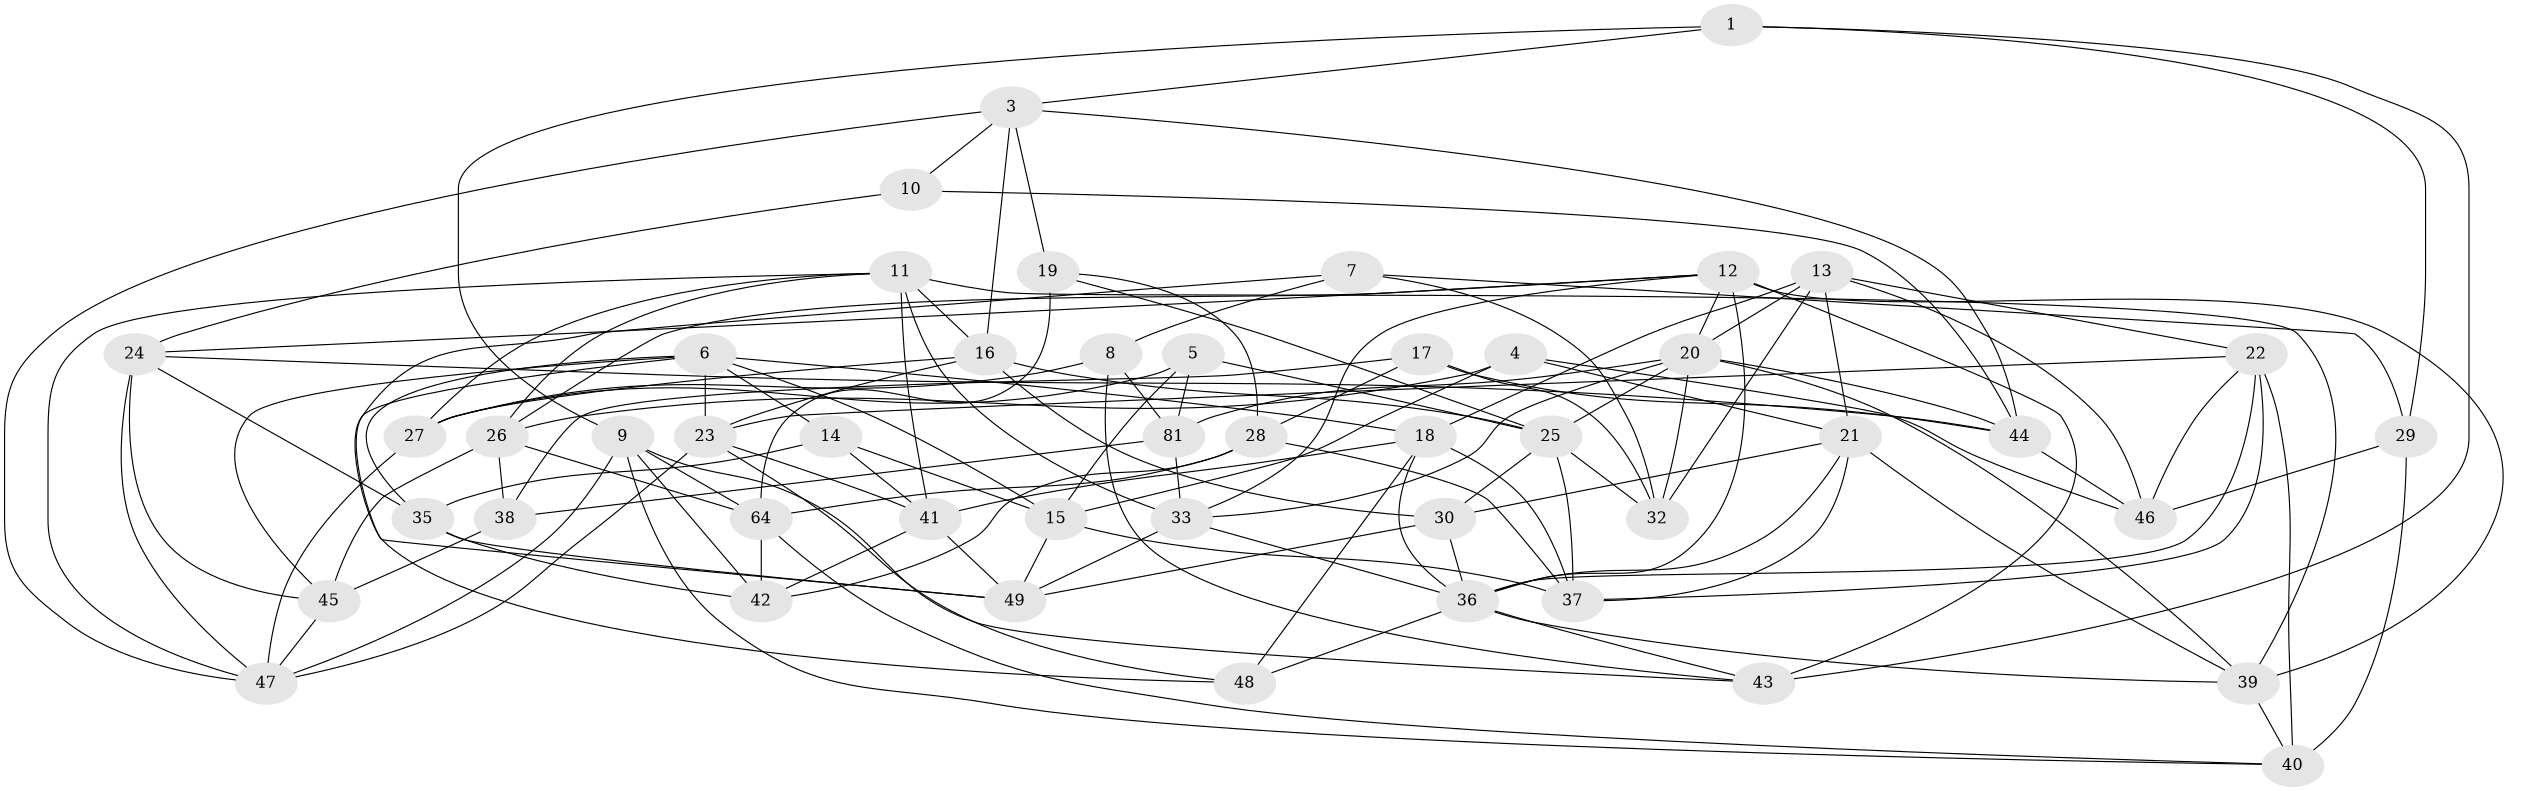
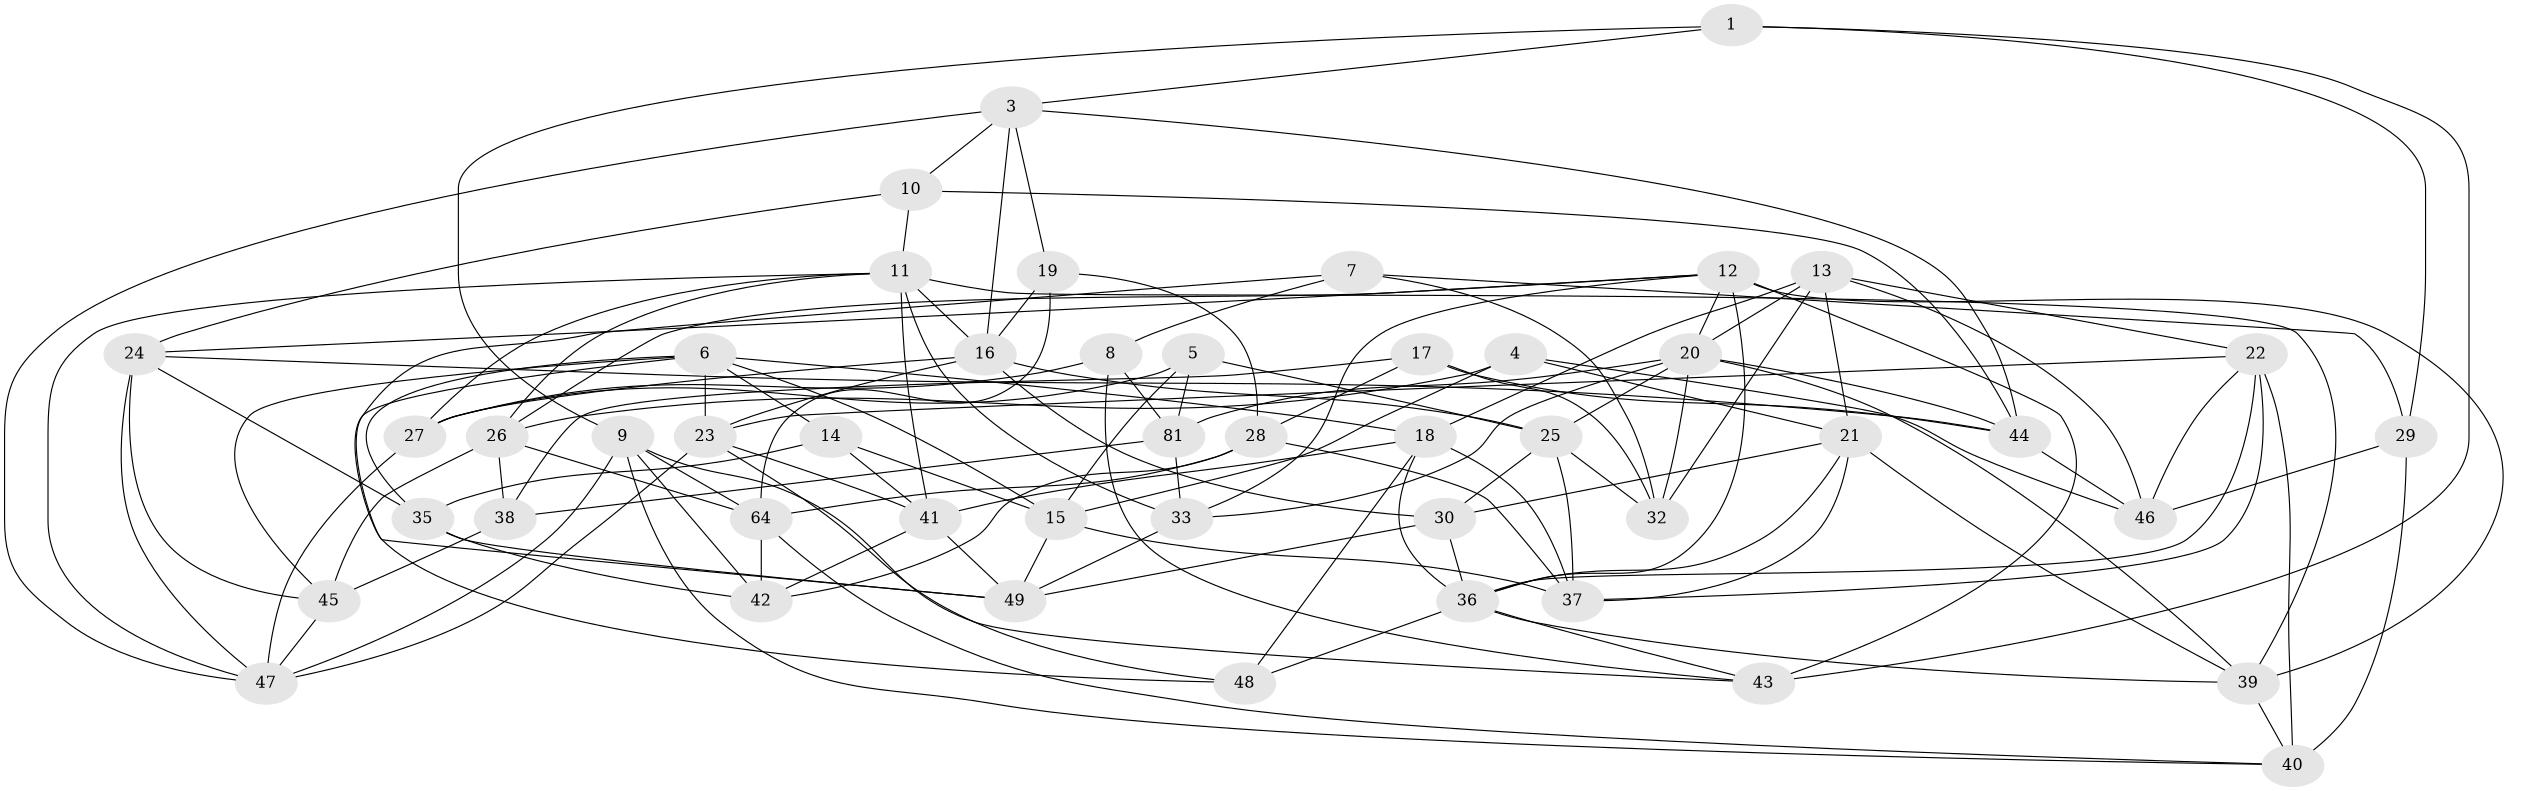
none -> (906, 231)
(1302, 348) -> (1011, 320)
(1348, 567) -> none
